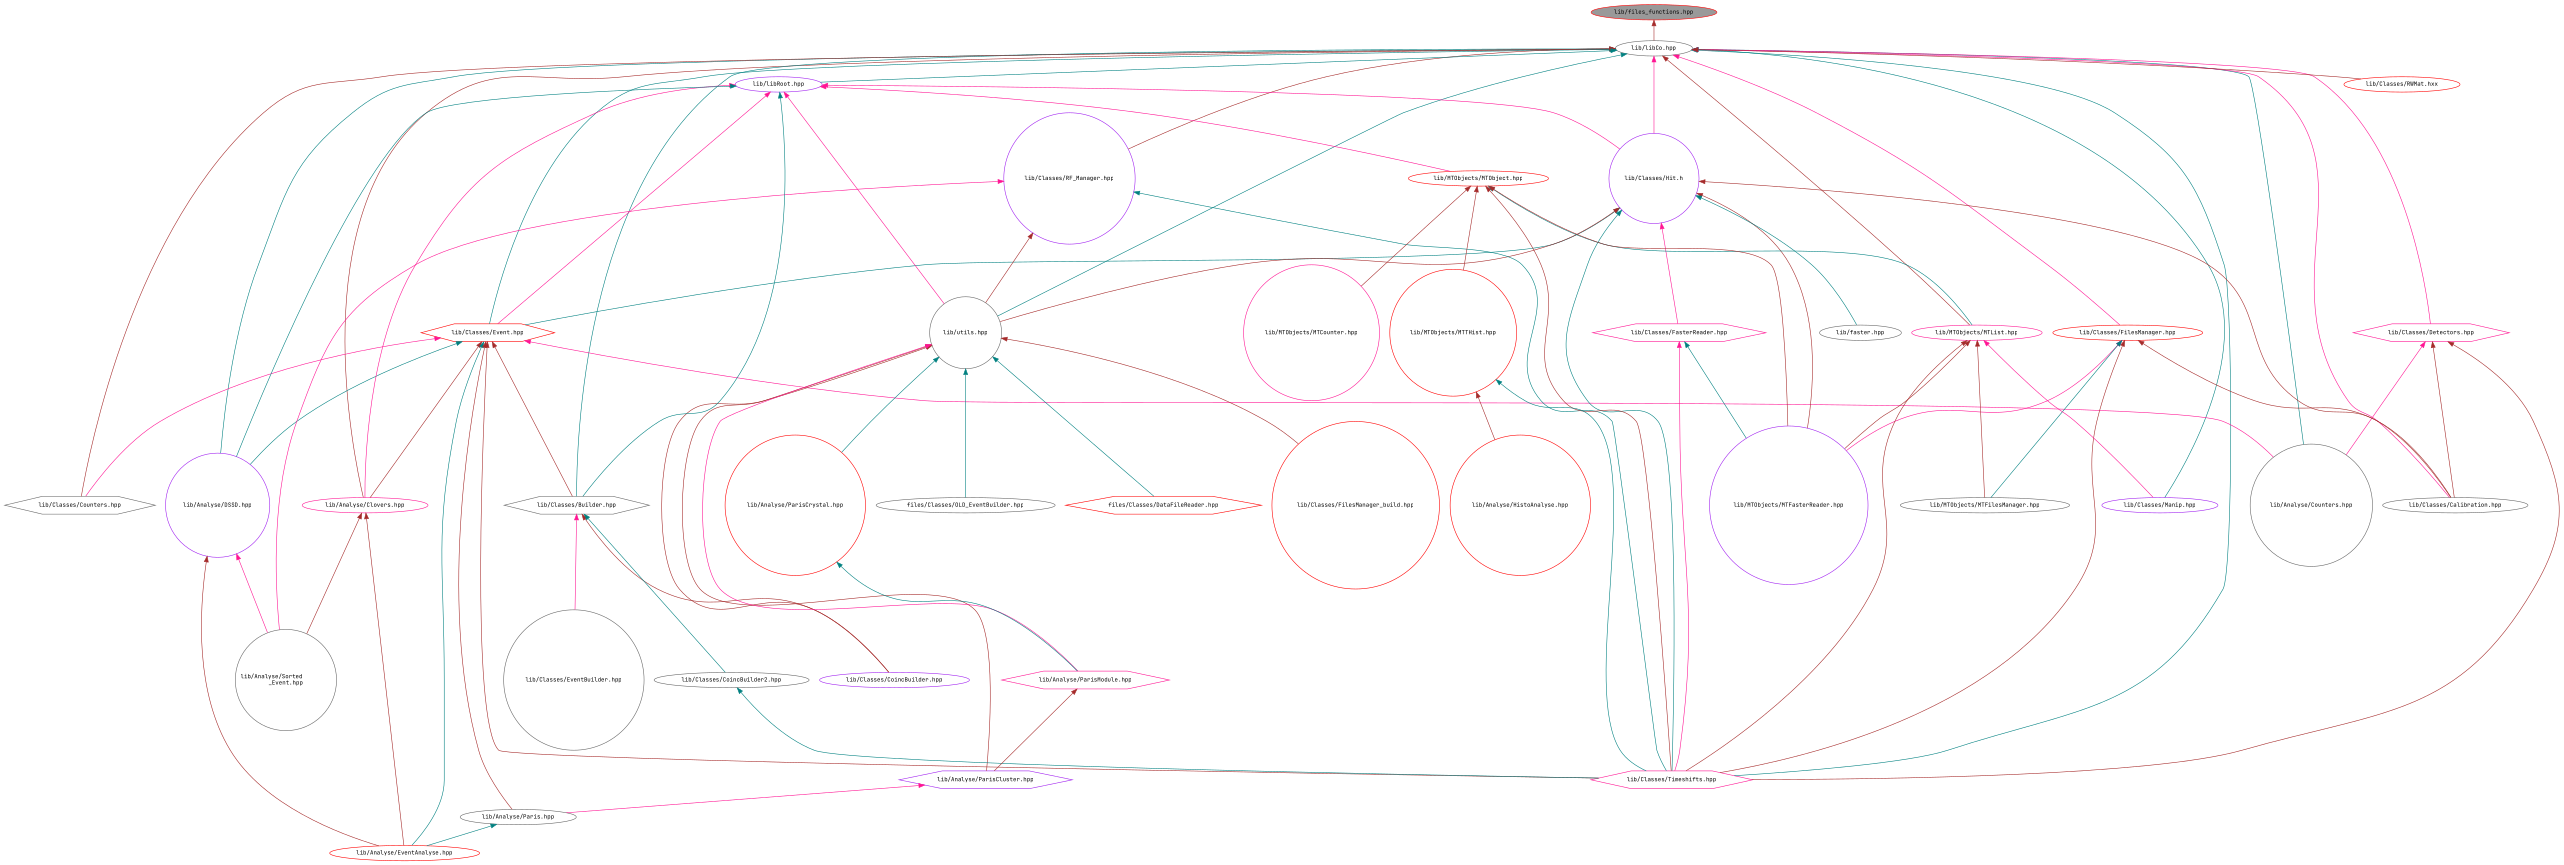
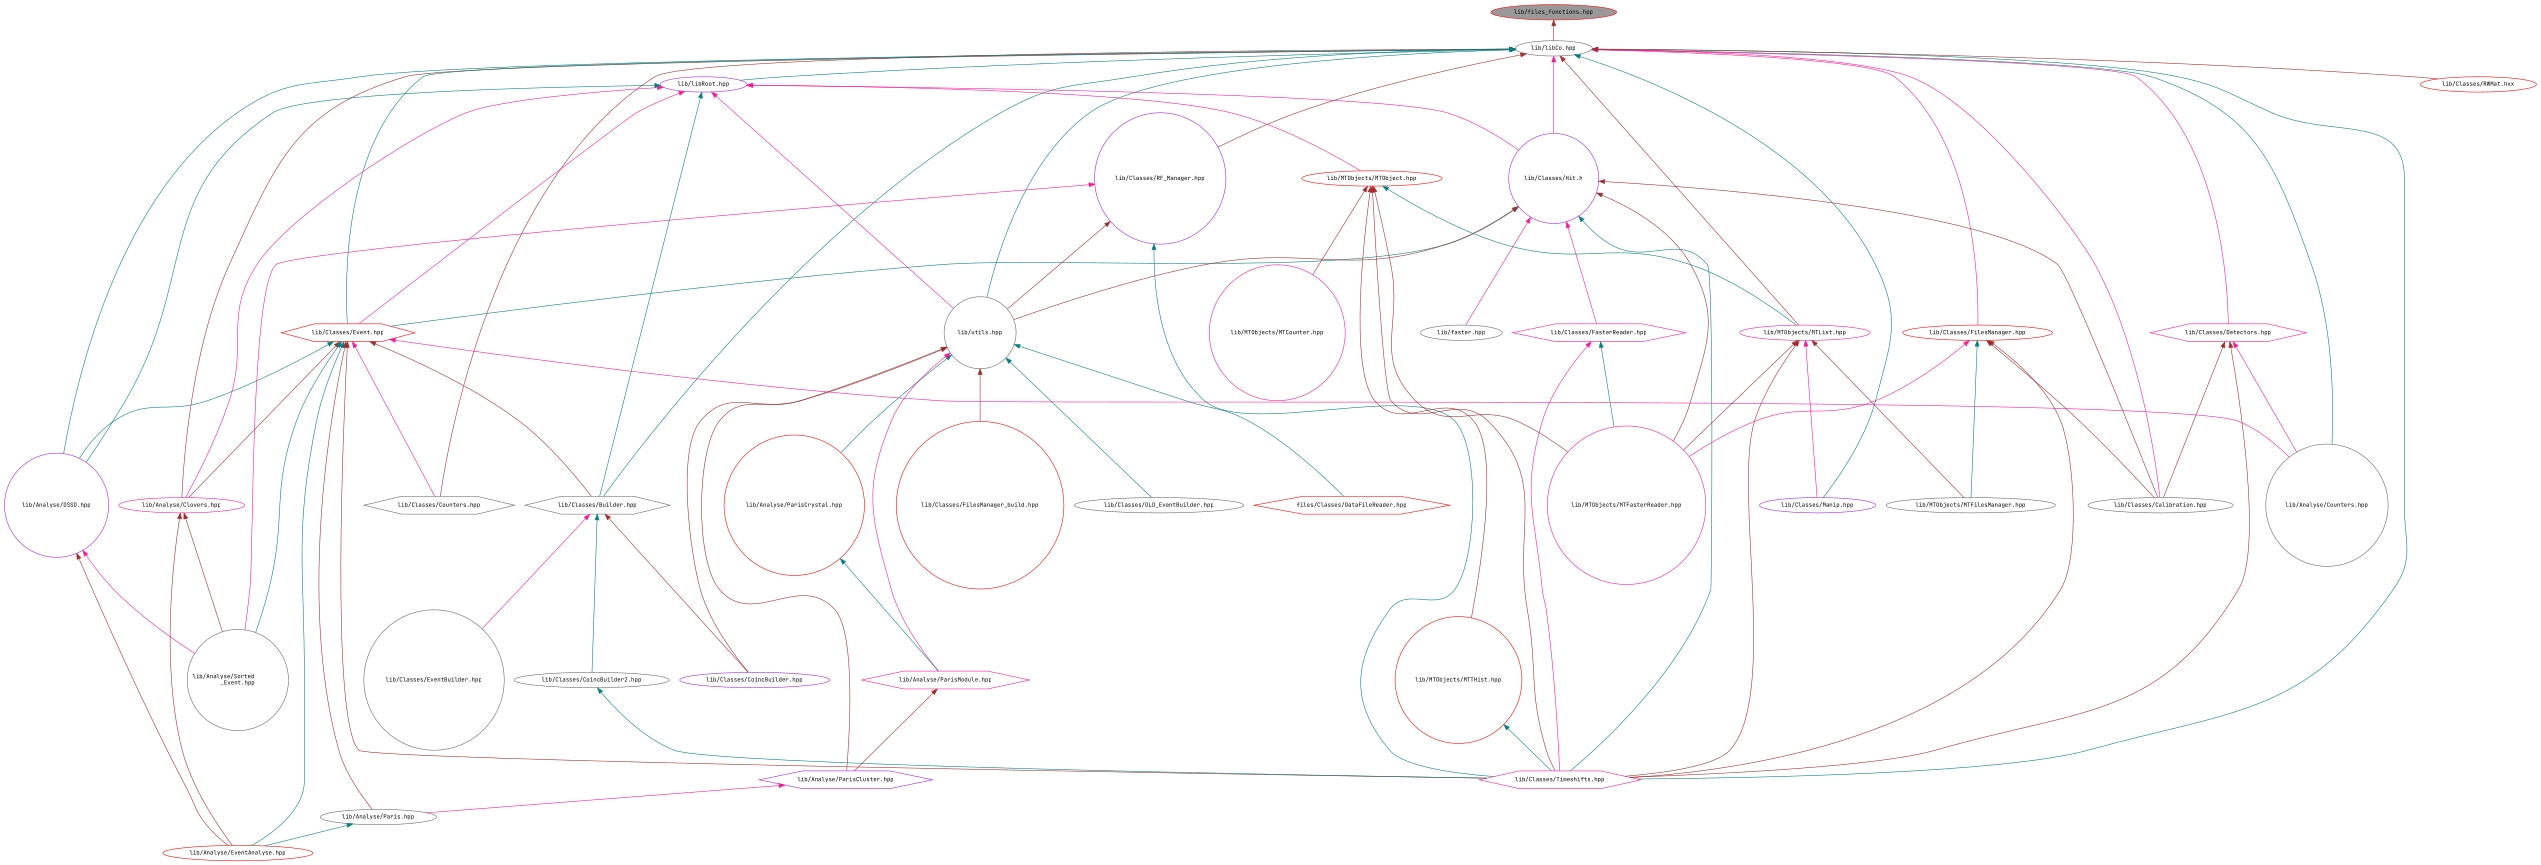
(1786, 245) -> (1497, 274)
none -> (282, 484)
(966, 505) -> (1159, 505)
(1520, 505) -> none
(1789, 505) -> (1627, 505)
